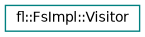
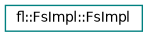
(73, 18) -> (74, 18)
